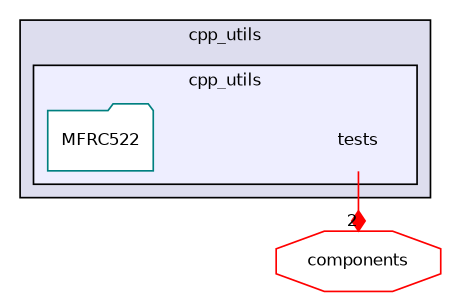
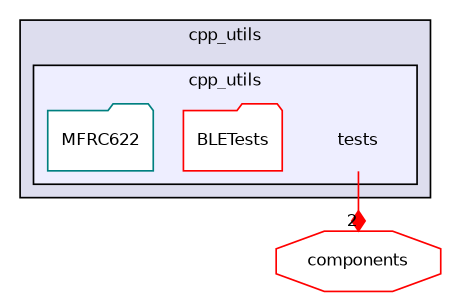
(100, 141) -> (100, 141)
none -> (233, 141)
